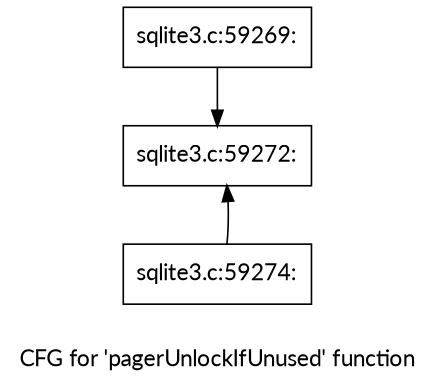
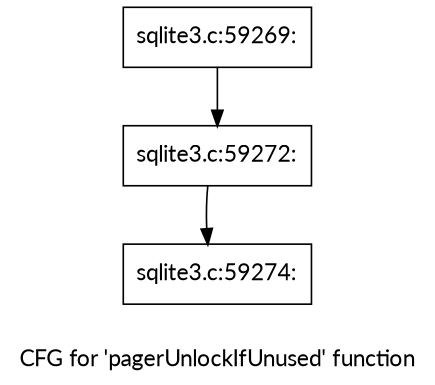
(228, 223) -> (207, 207)
